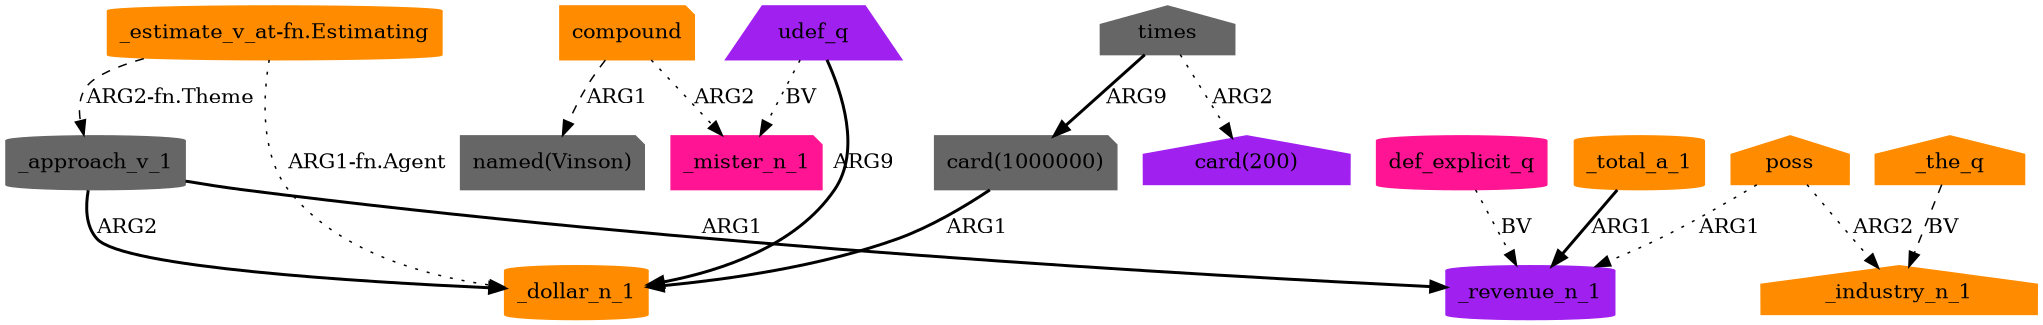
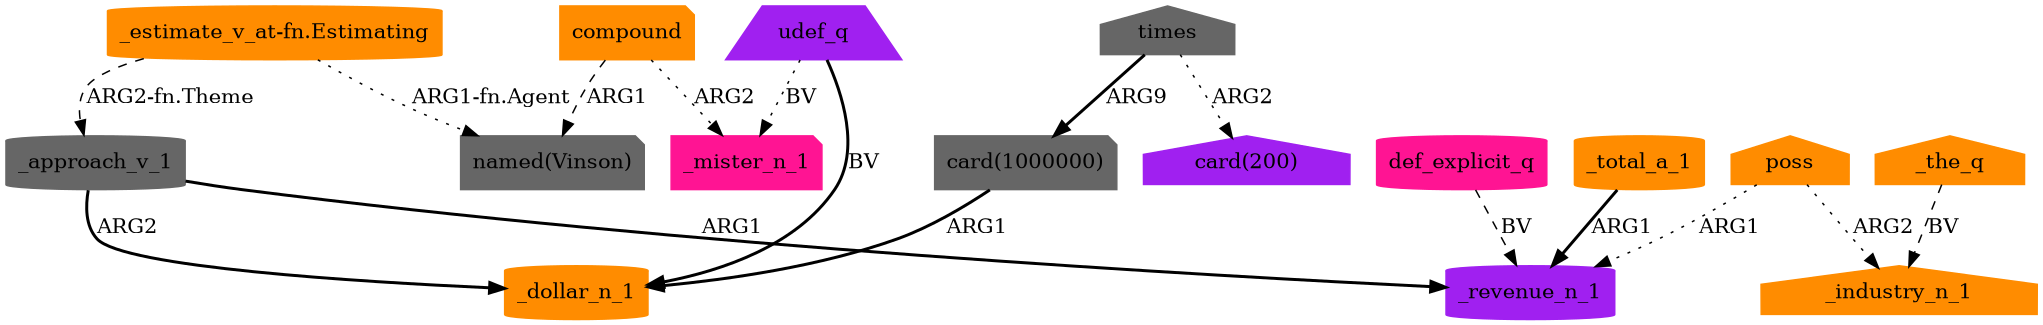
(864, 163) -> (864, 163)
(1492, 221) -> (1492, 221)
(322, 222) -> (389, 98)
